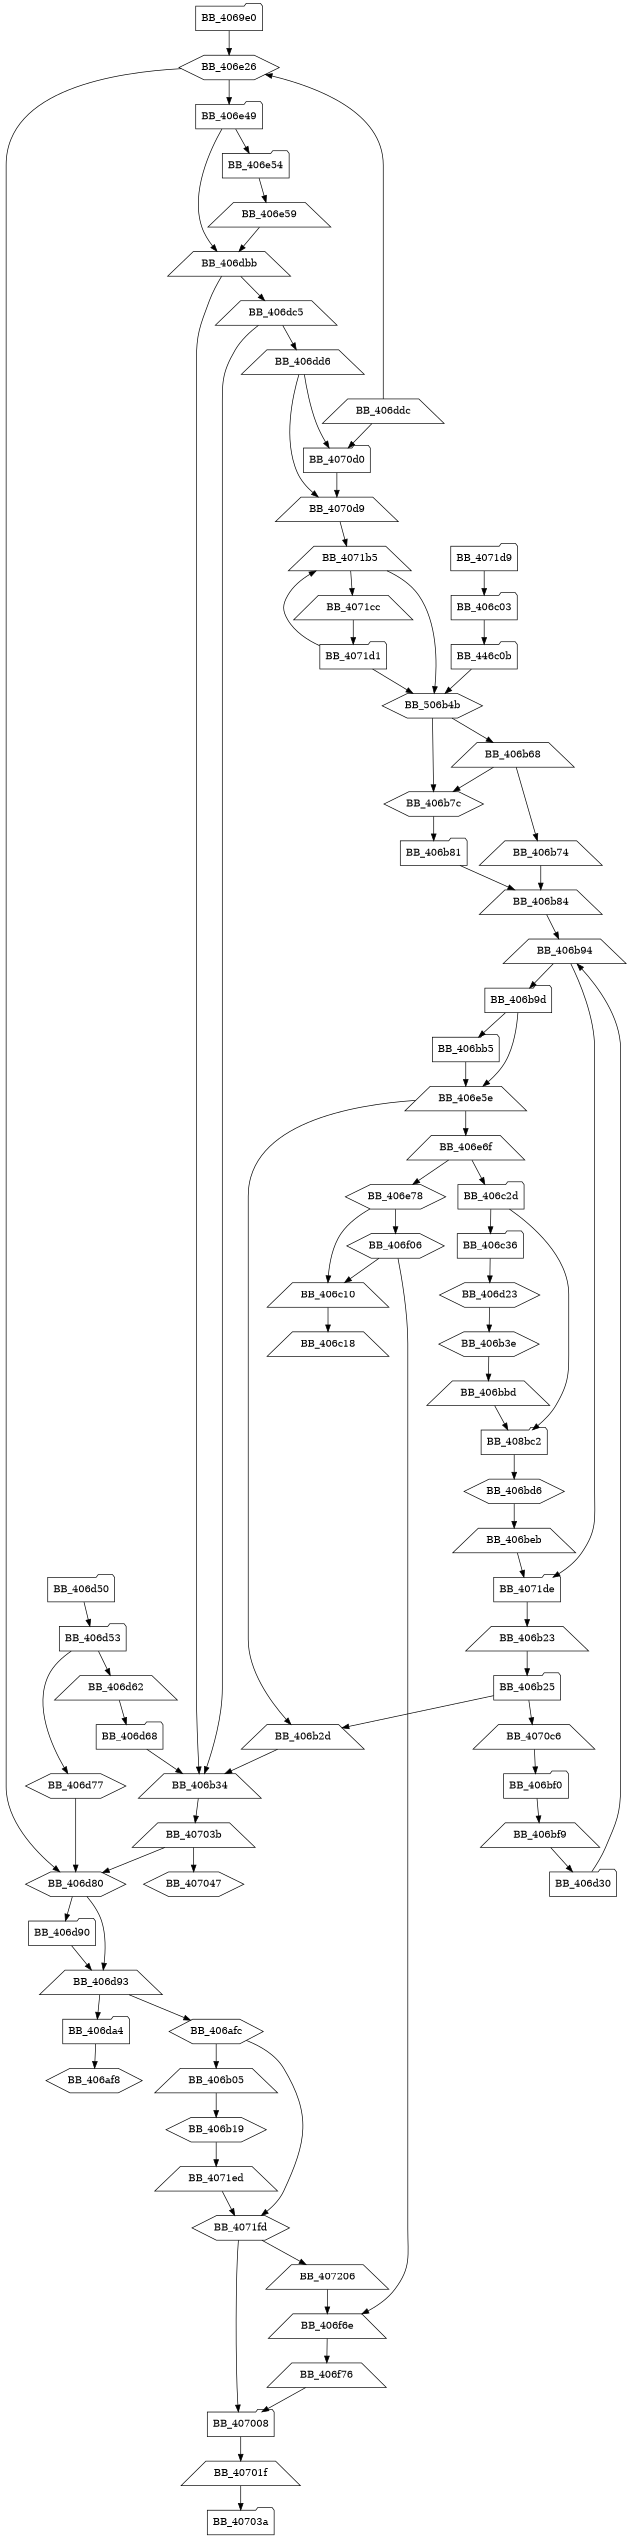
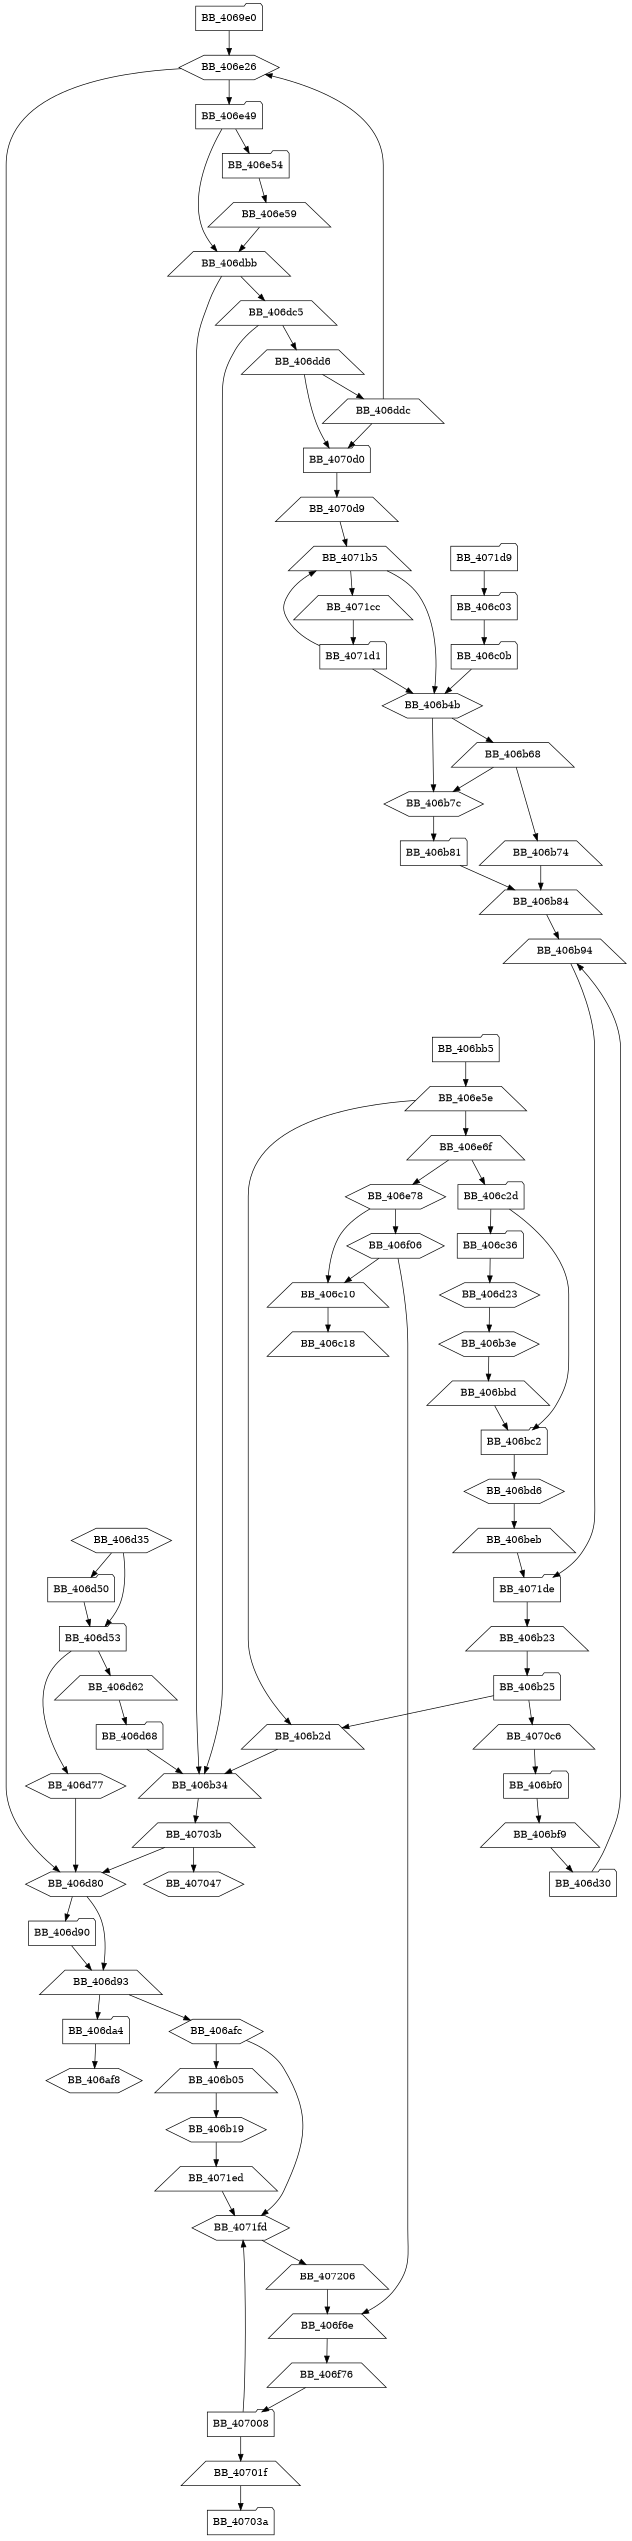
(290, 436) -> (340, 385)
(484, 657) -> (484, 657)
(432, 706) -> (432, 706)
(518, 1000) -> none
(514, 1442) -> (514, 1442)
none -> (121, 1541)
(236, 2322) -> (245, 2330)
